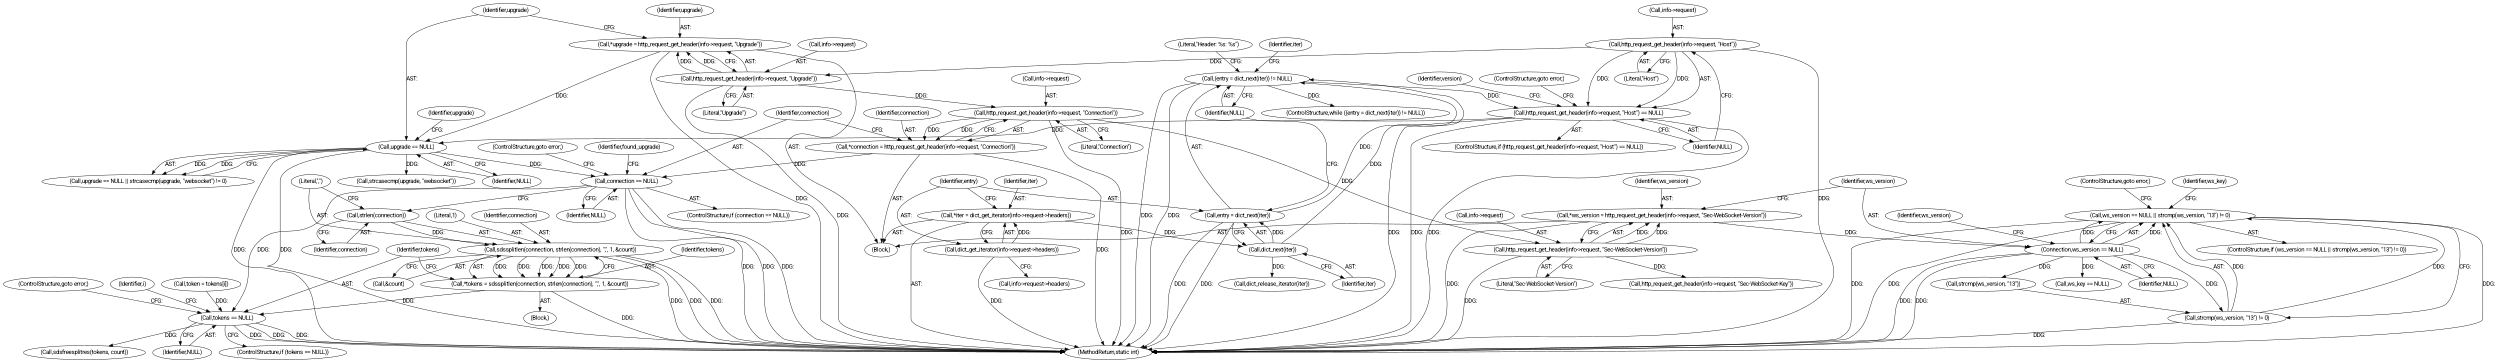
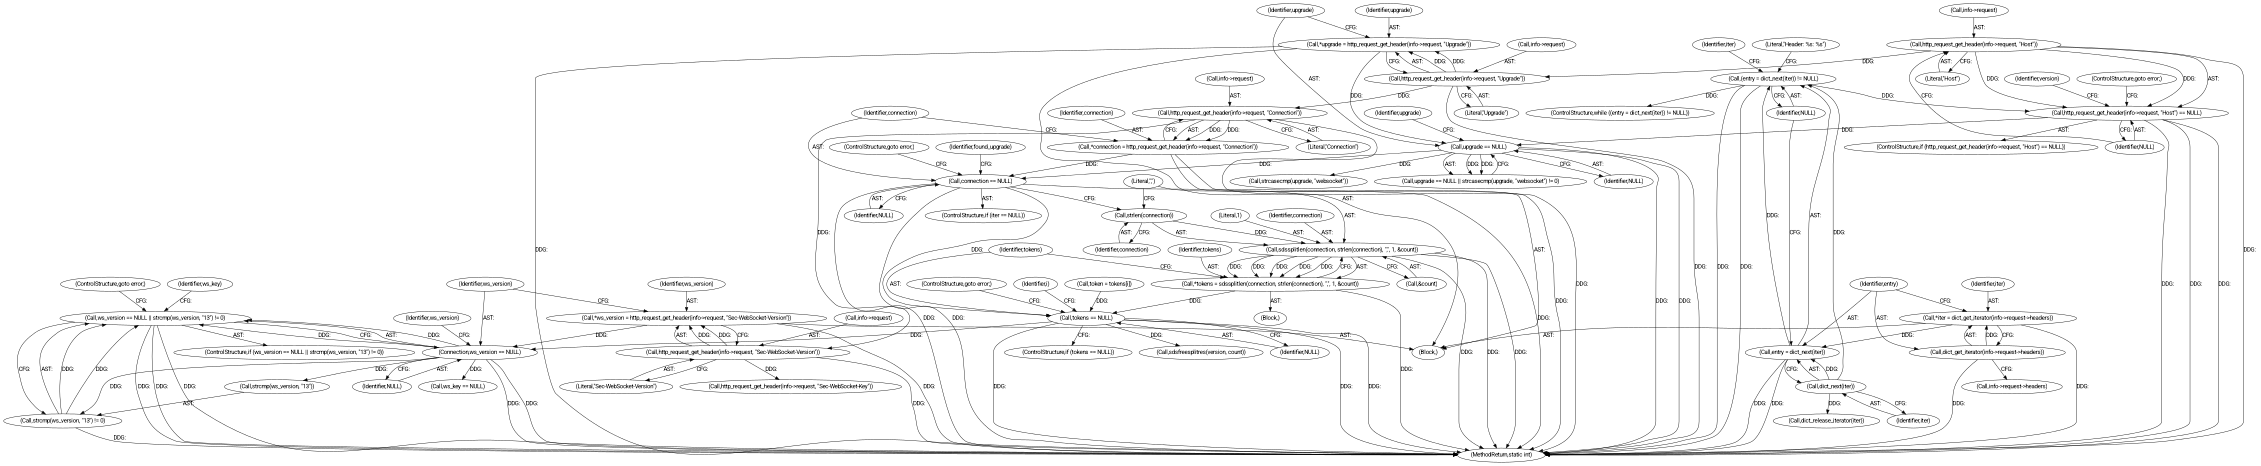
(738, 216) -> (983, 216)
(1152, 233) -> (1889, 336)
(918, 284) -> (2084, 387)
none -> (794, 340)
(84, 353) -> (1201, 353)
